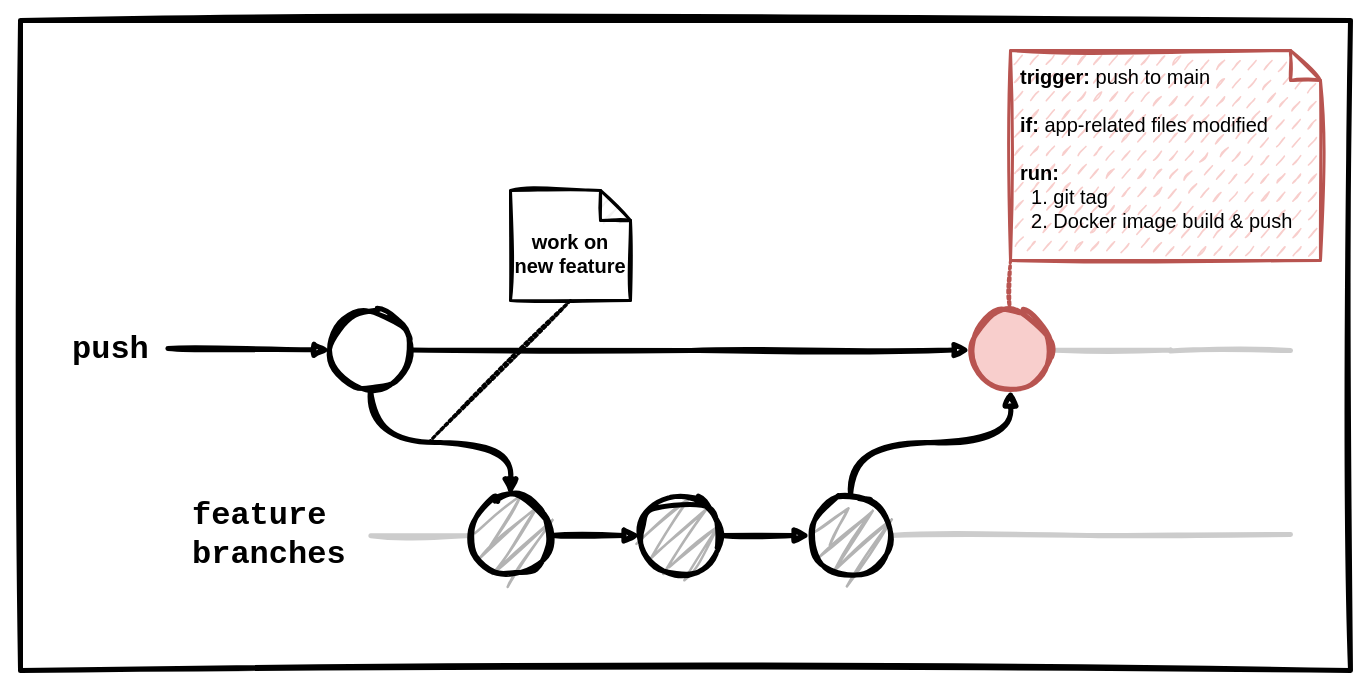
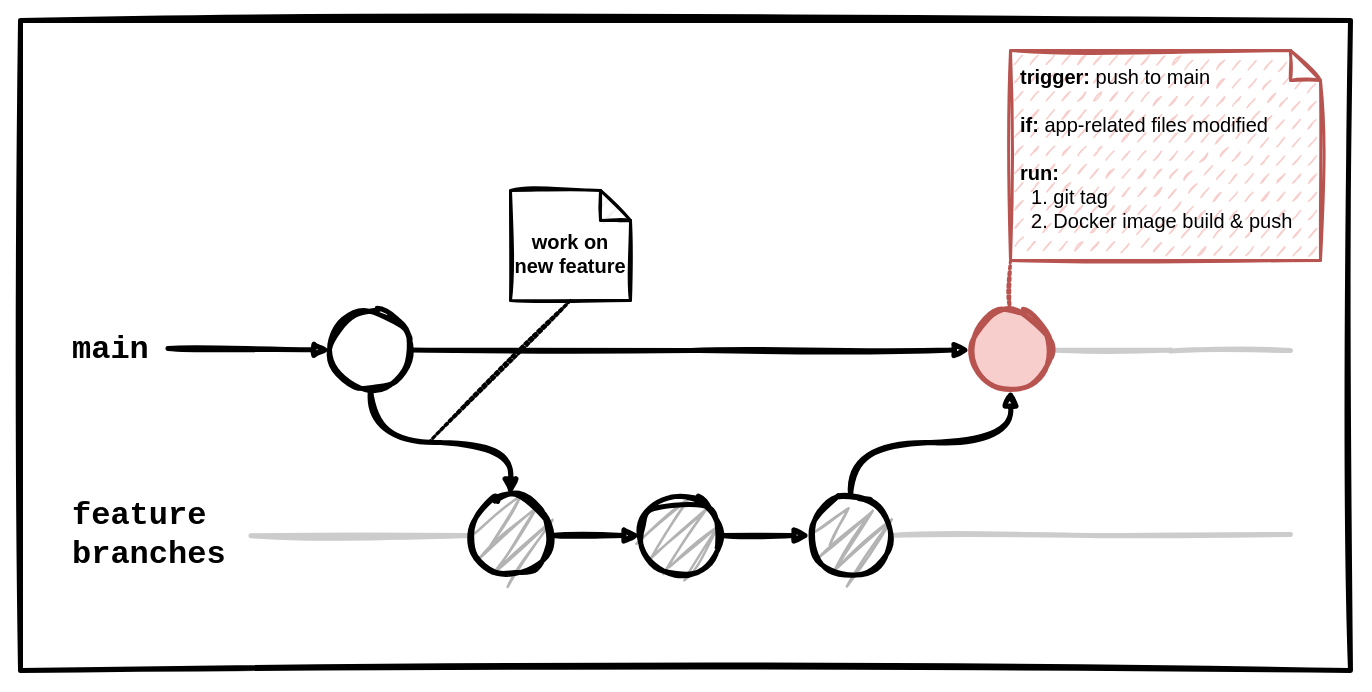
(86, 351) -> (84, 351)
(281, 536) -> (161, 536)
